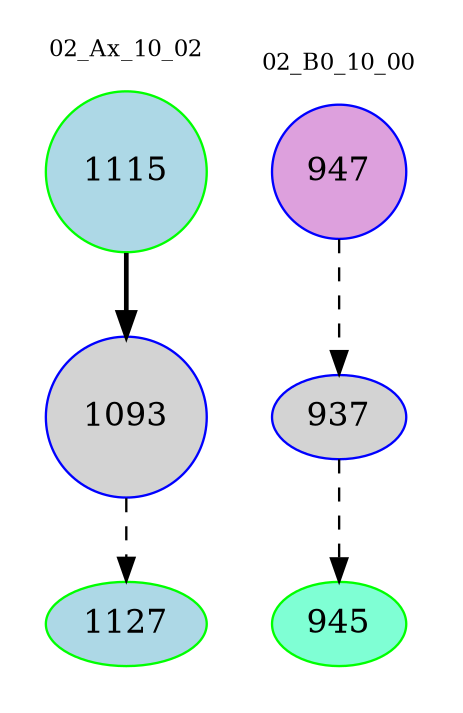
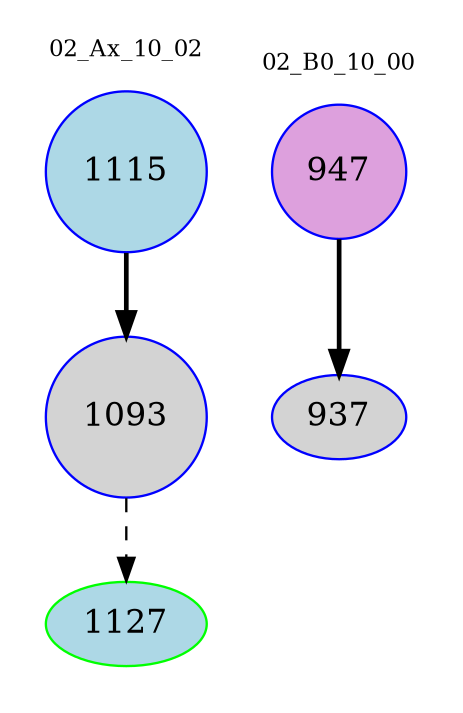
(126, 172) -> (126, 172)
(339, 295) -> (339, 295)
(339, 624) -> none
